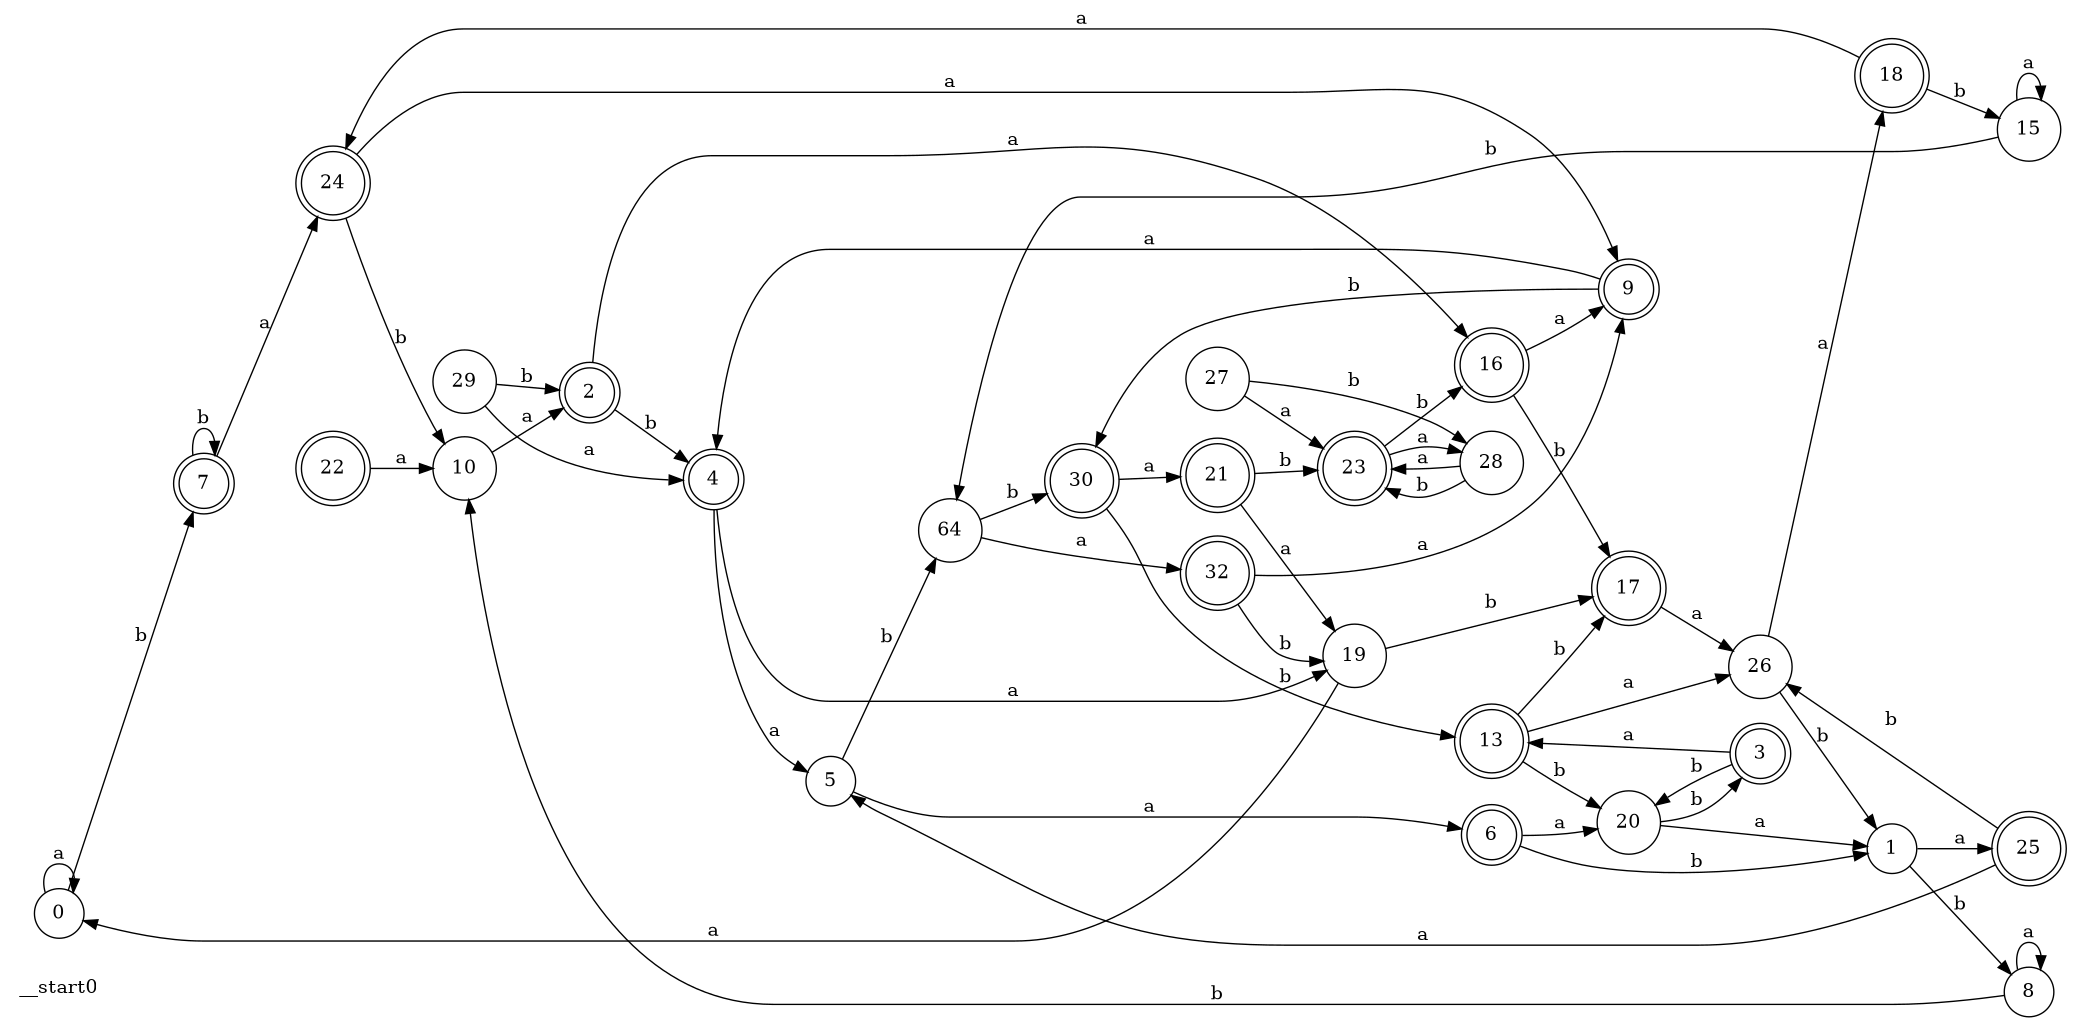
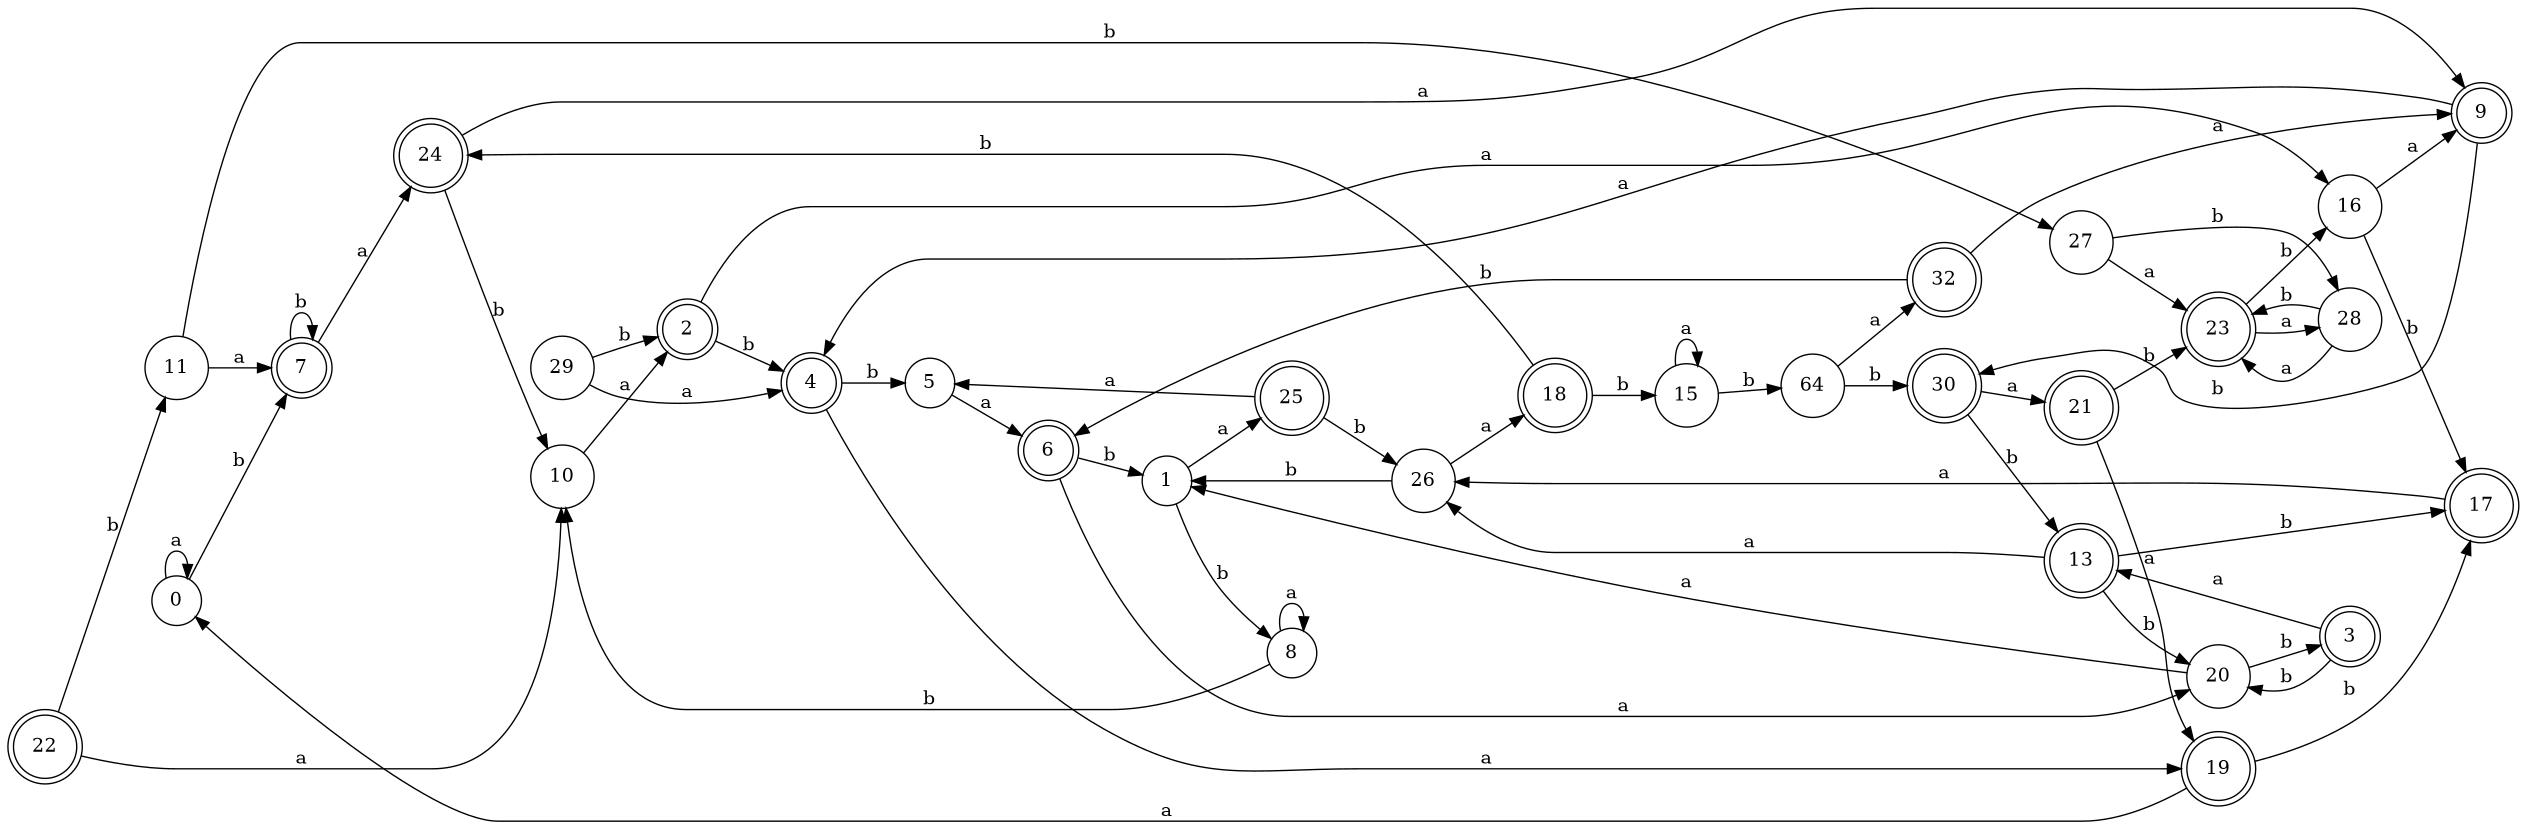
(1082, 19) -> (986, 144)
(1492, 365) -> (2350, 207)
none -> (177, 368)
(1267, 643) -> (1483, 284)
(1355, 656) -> (2218, 769)
(886, 665) -> none
(775, 731) -> (873, 373)
(59, 988) -> none
